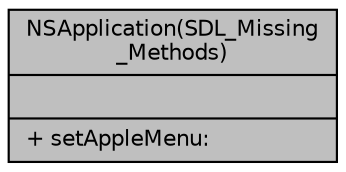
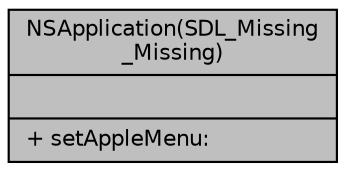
(173, 53) -> (173, 53)
